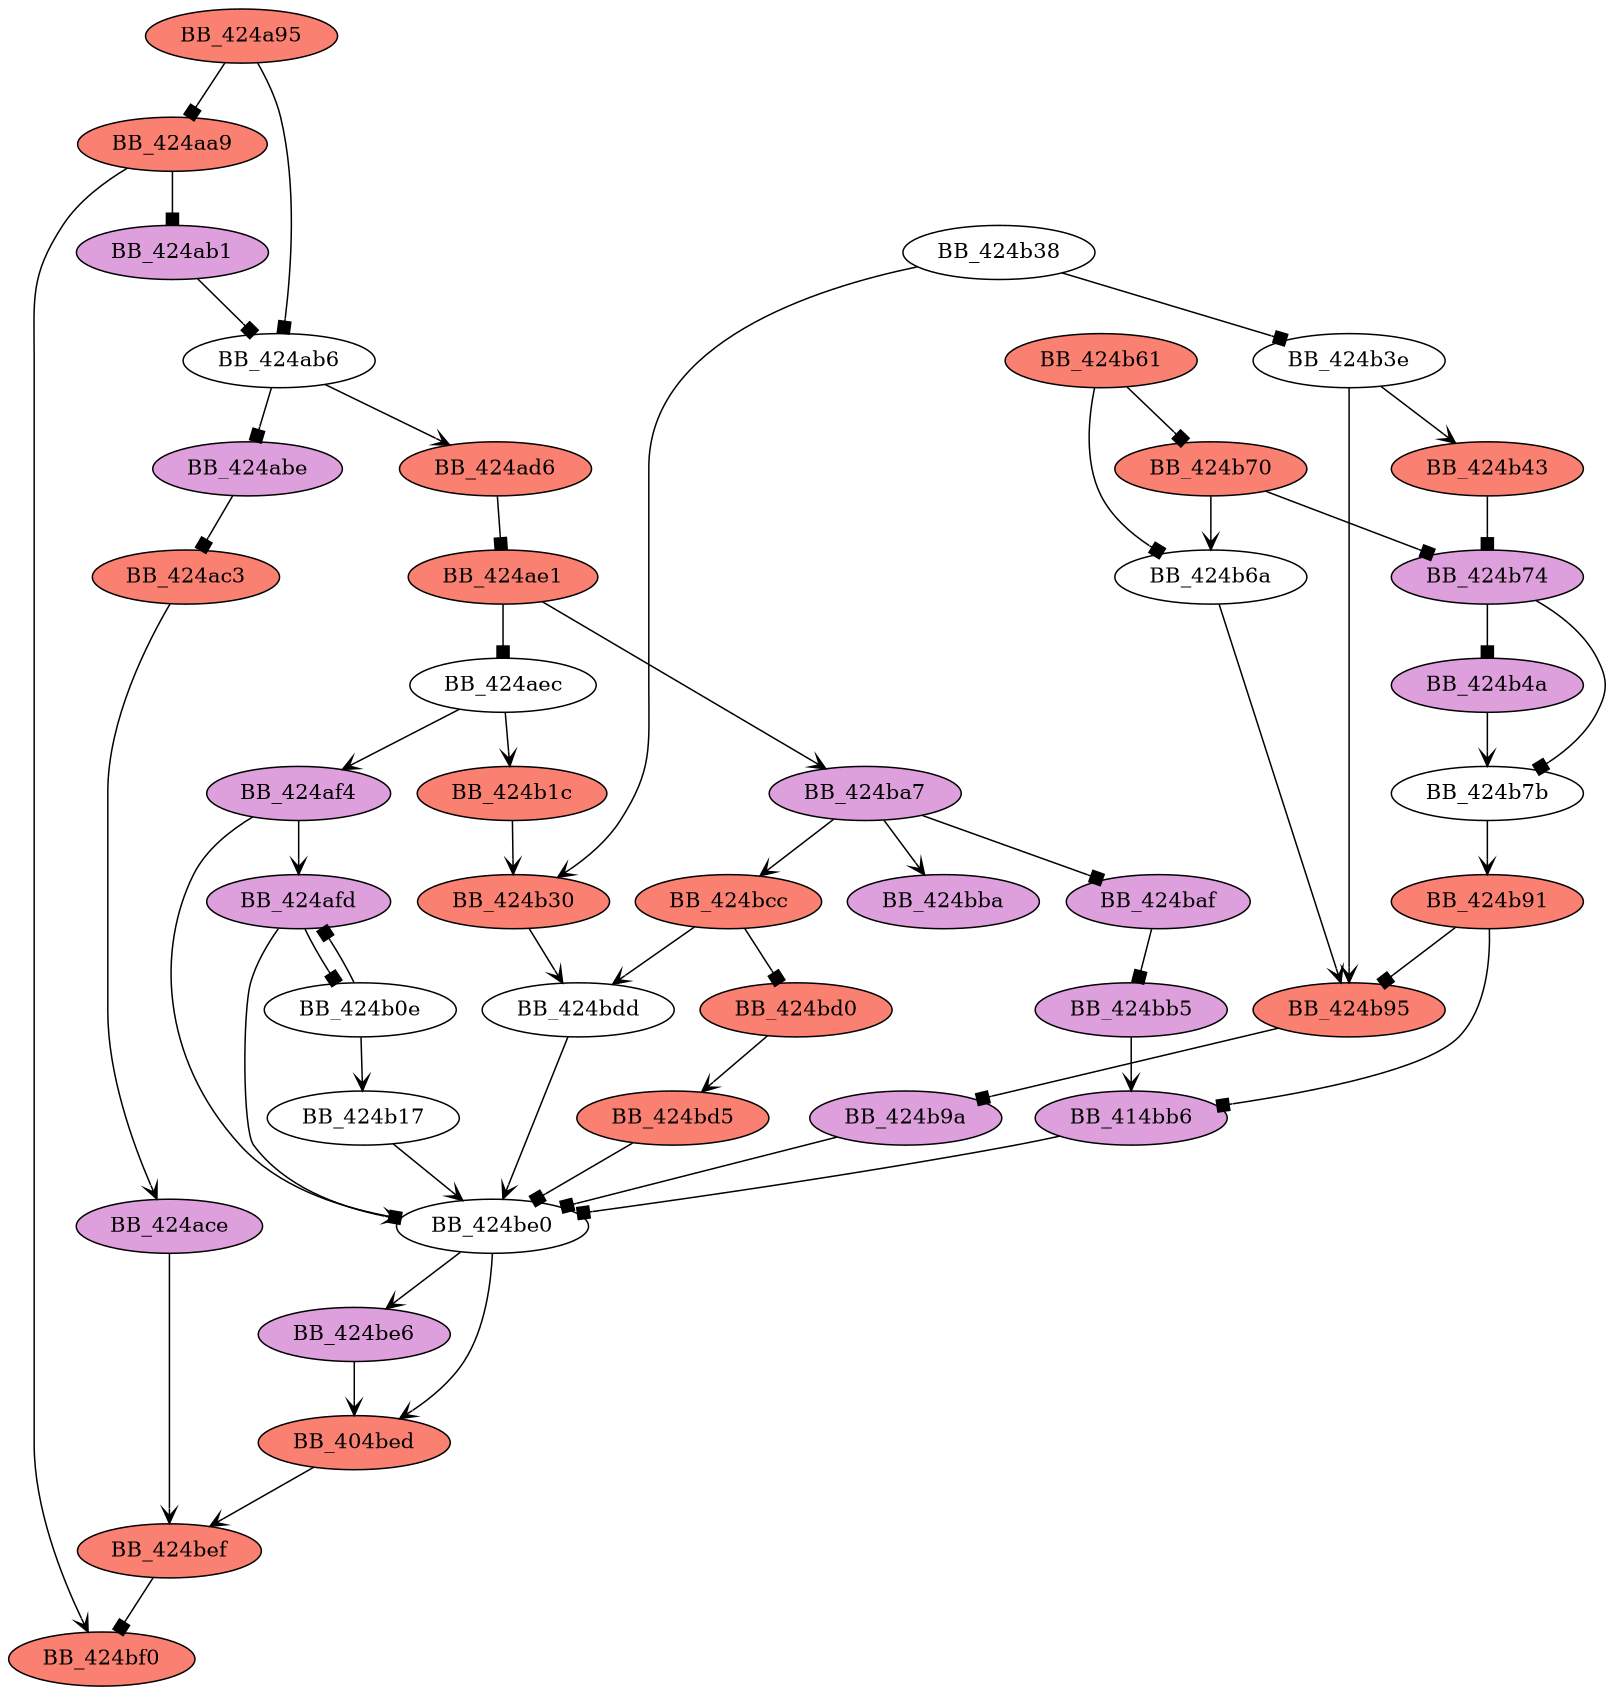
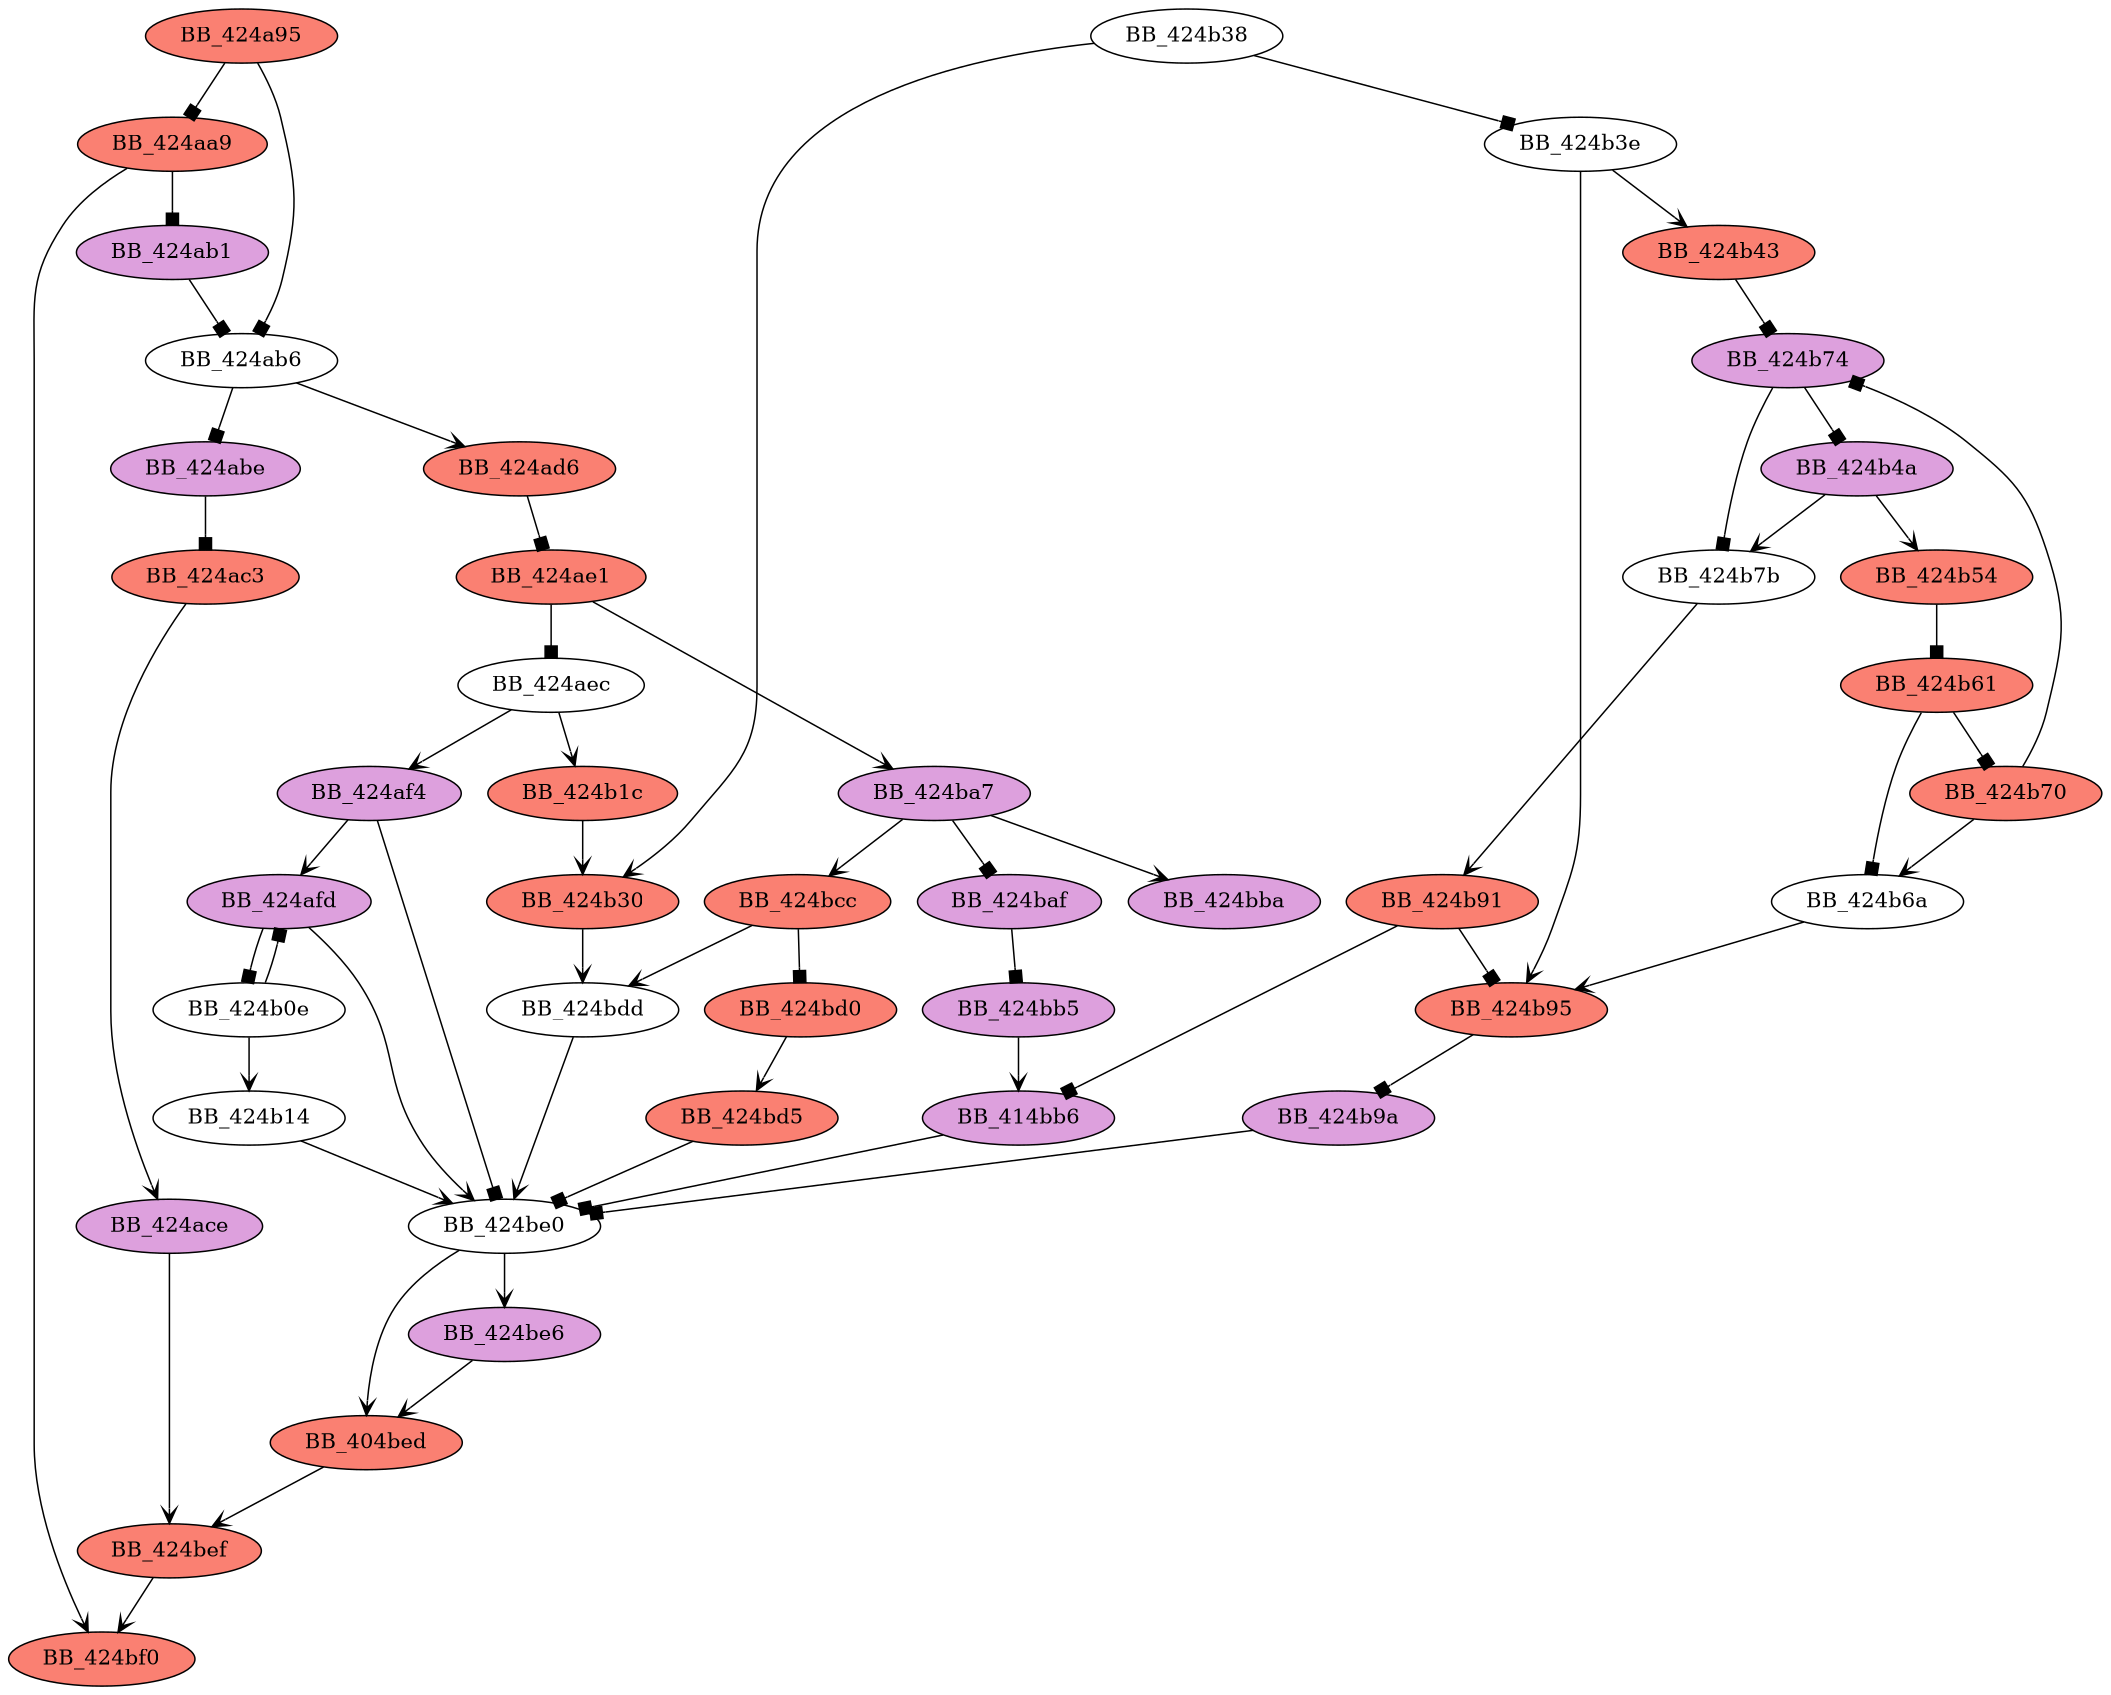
none -> (1937, 577)
(363, 1118) -> (249, 1118)
(140, 1599) -> (140, 1599)
